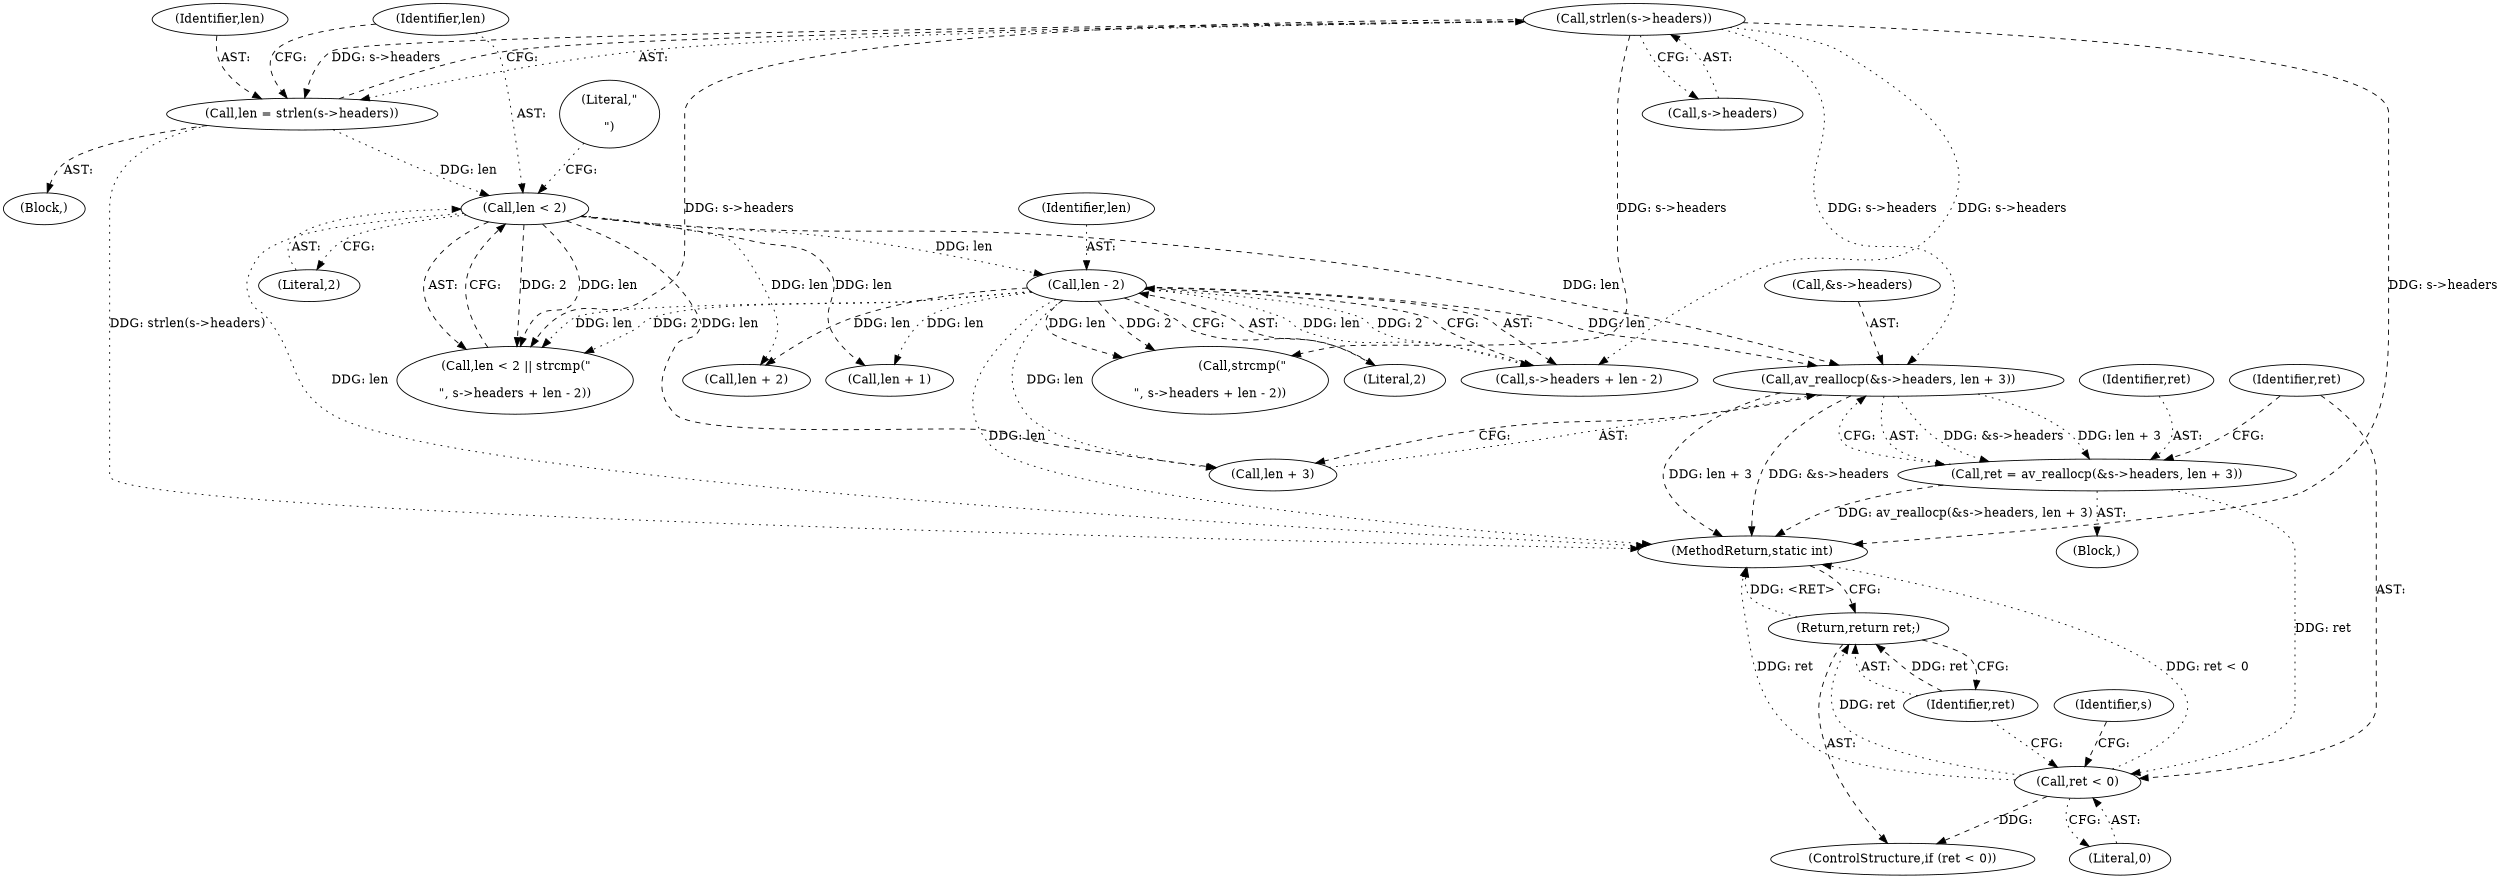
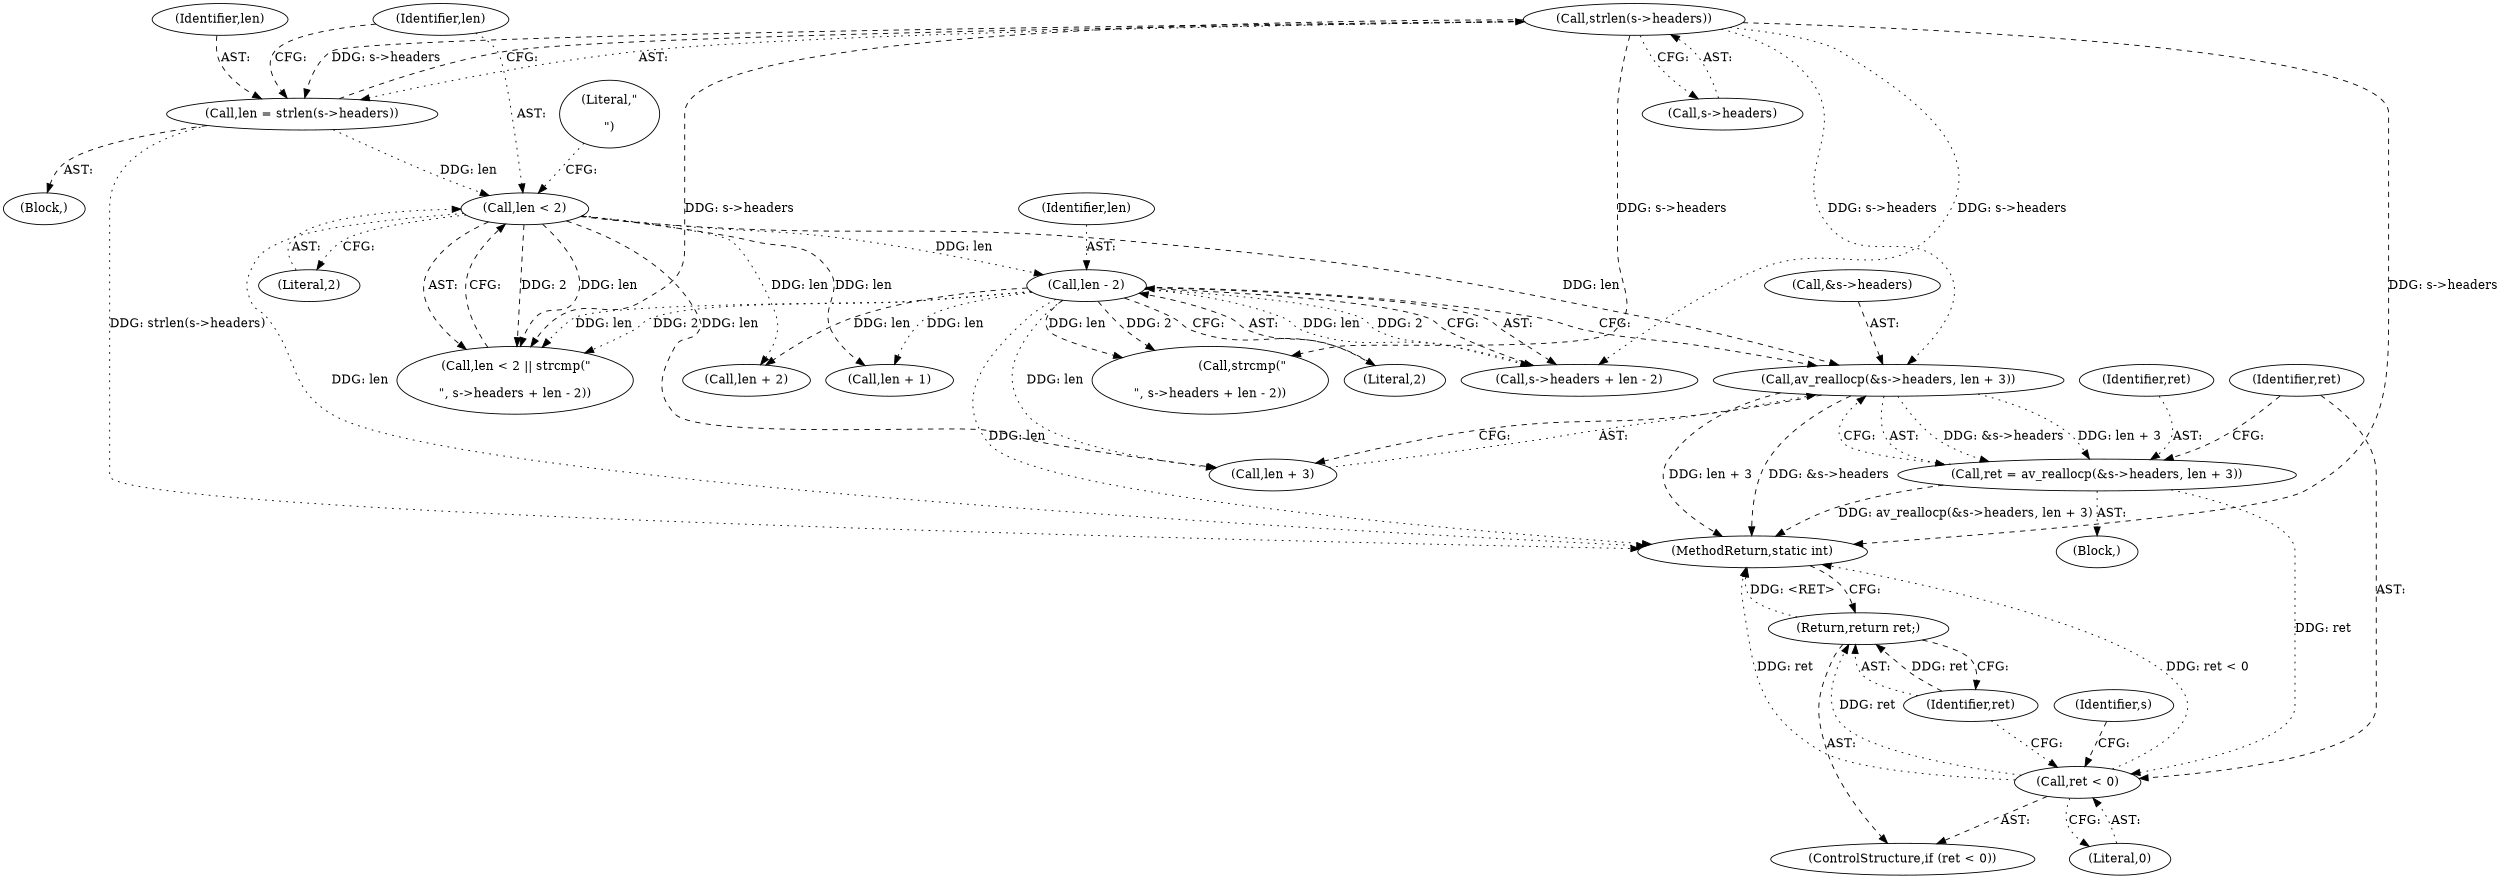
(1617, 324) -> (1617, 324)
(2018, 821) -> (2018, 821)
